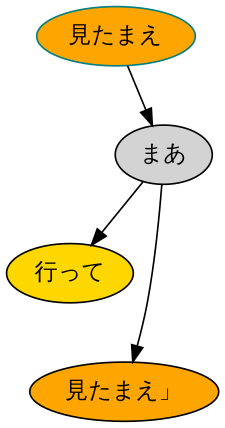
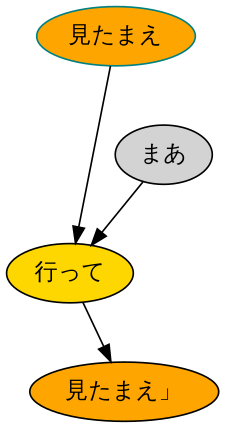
(137, 88) -> (95, 147)
(153, 266) -> (93, 325)
